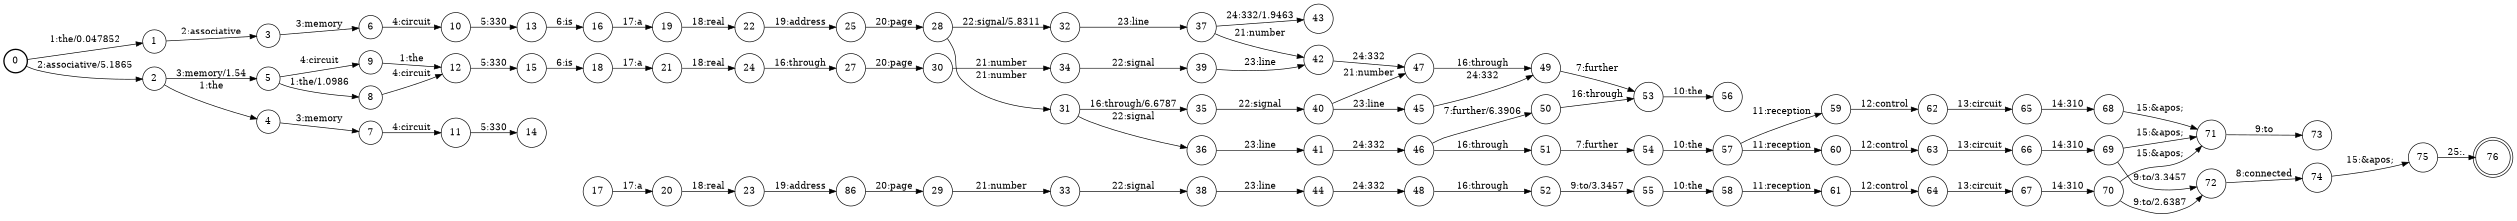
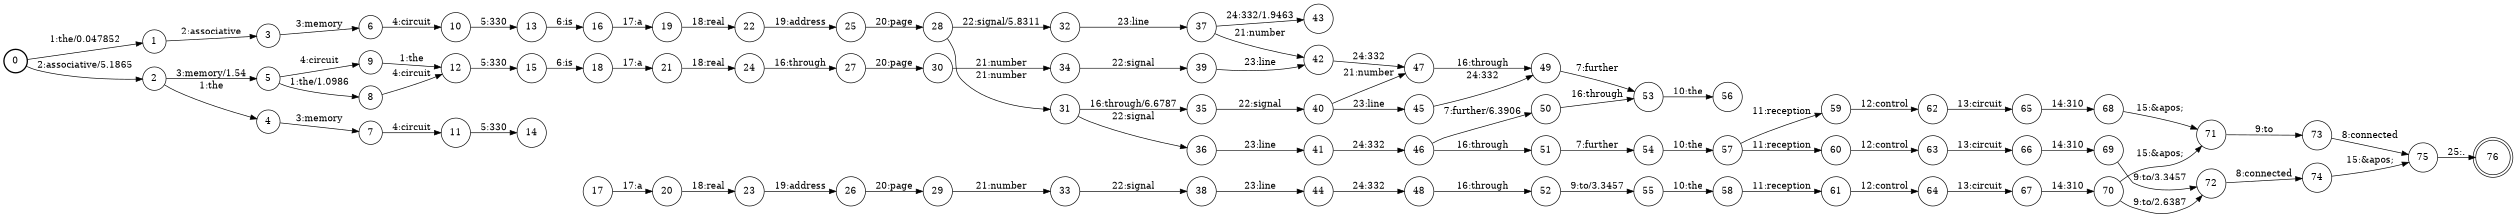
(2157, 143) -> none
none -> (2367, 146)
(851, 191) -> (851, 191)
